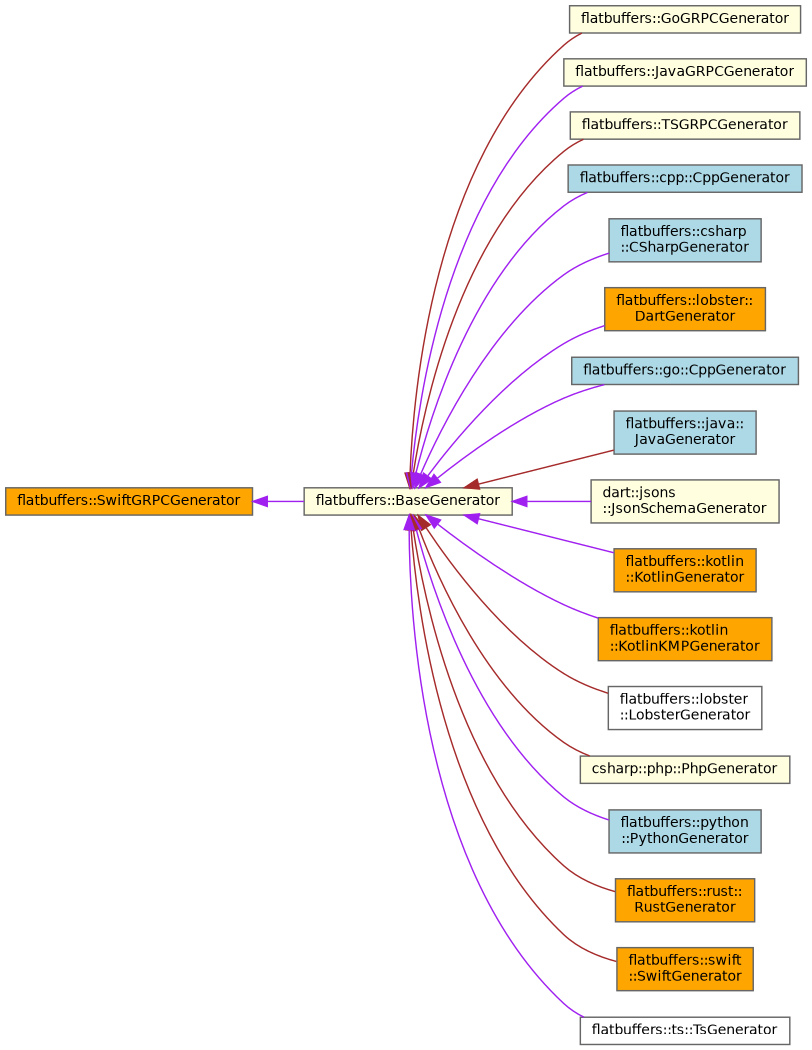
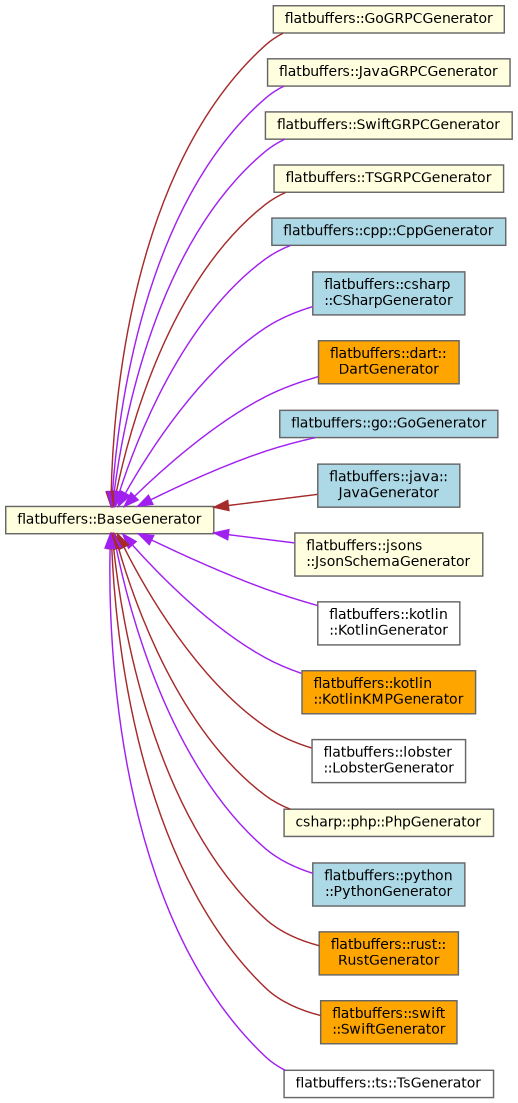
(685, 309) -> (389, 362)
(685, 371) -> (389, 424)
(129, 501) -> (389, 126)
(286, 501) -> (165, 297)
(685, 501) -> (389, 555)
(685, 570) -> (389, 623)
